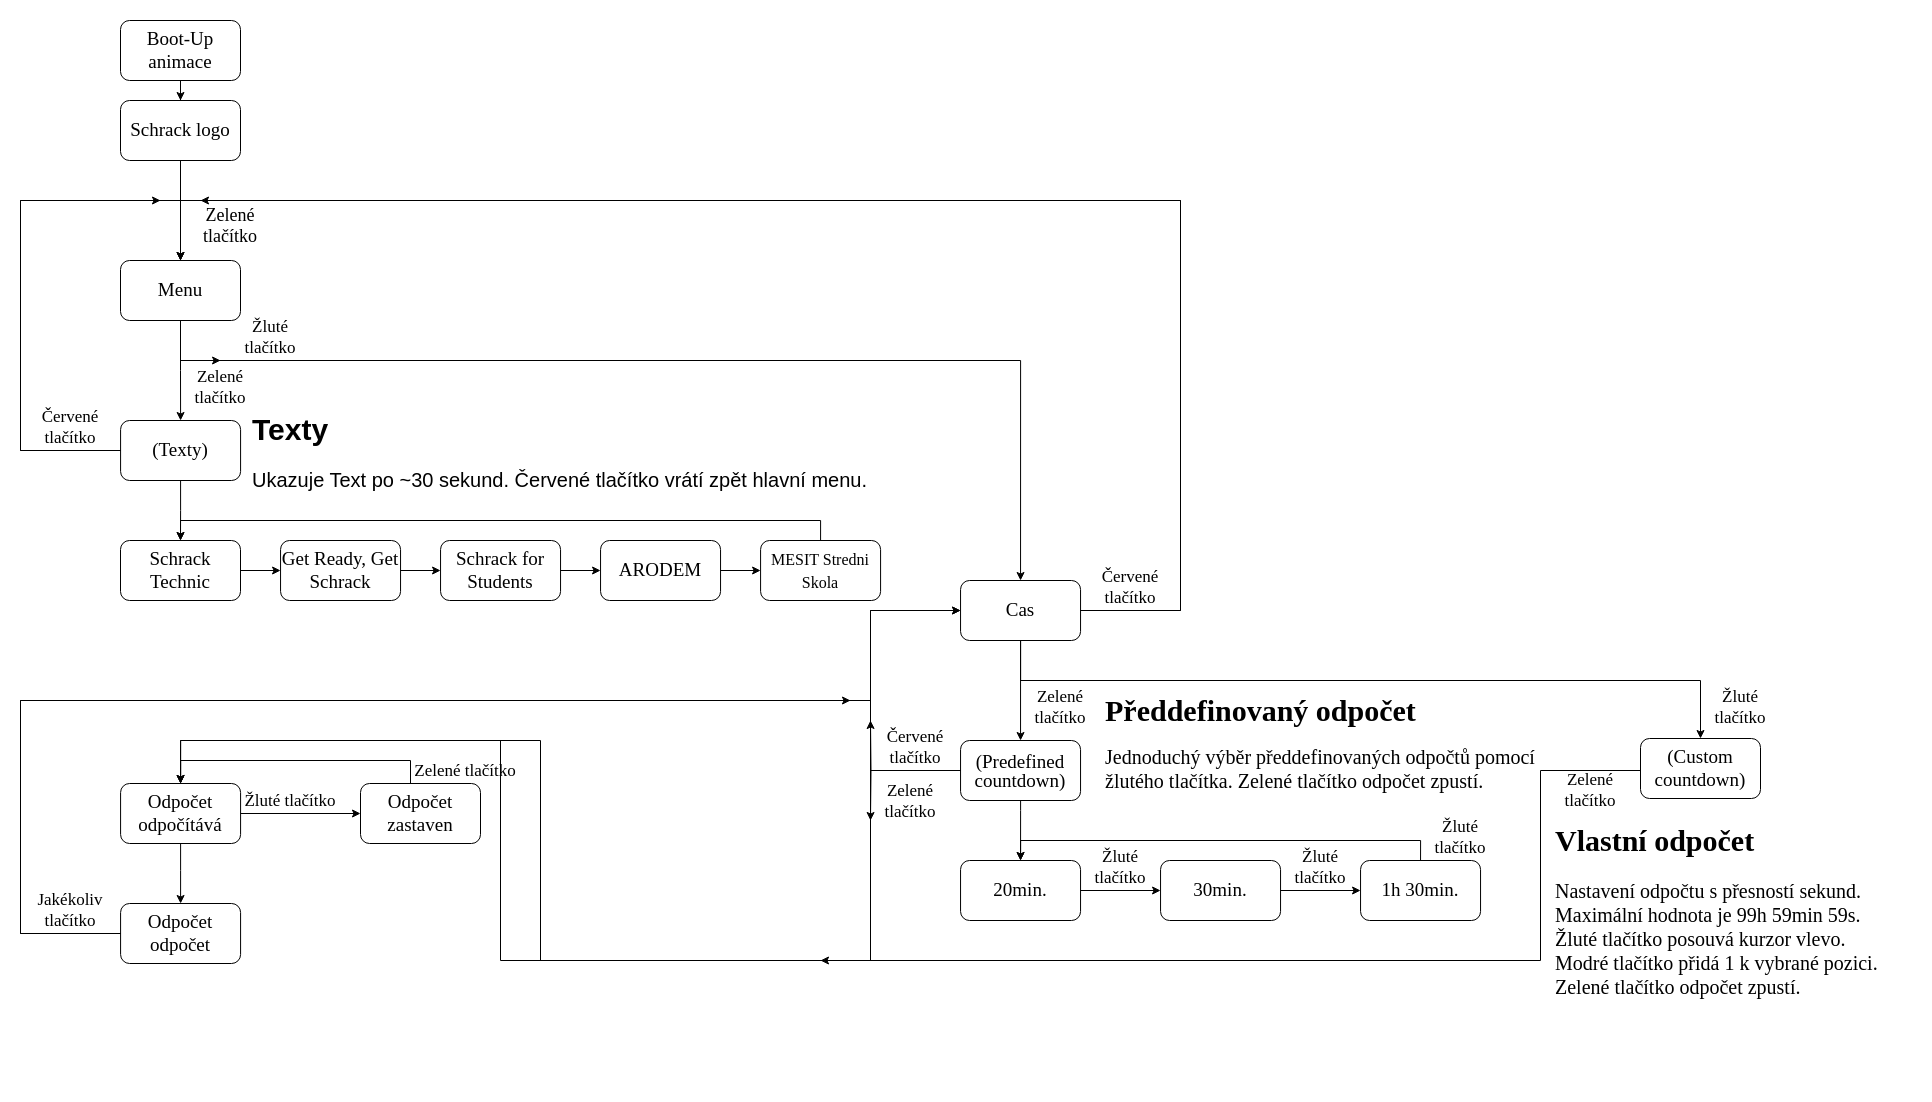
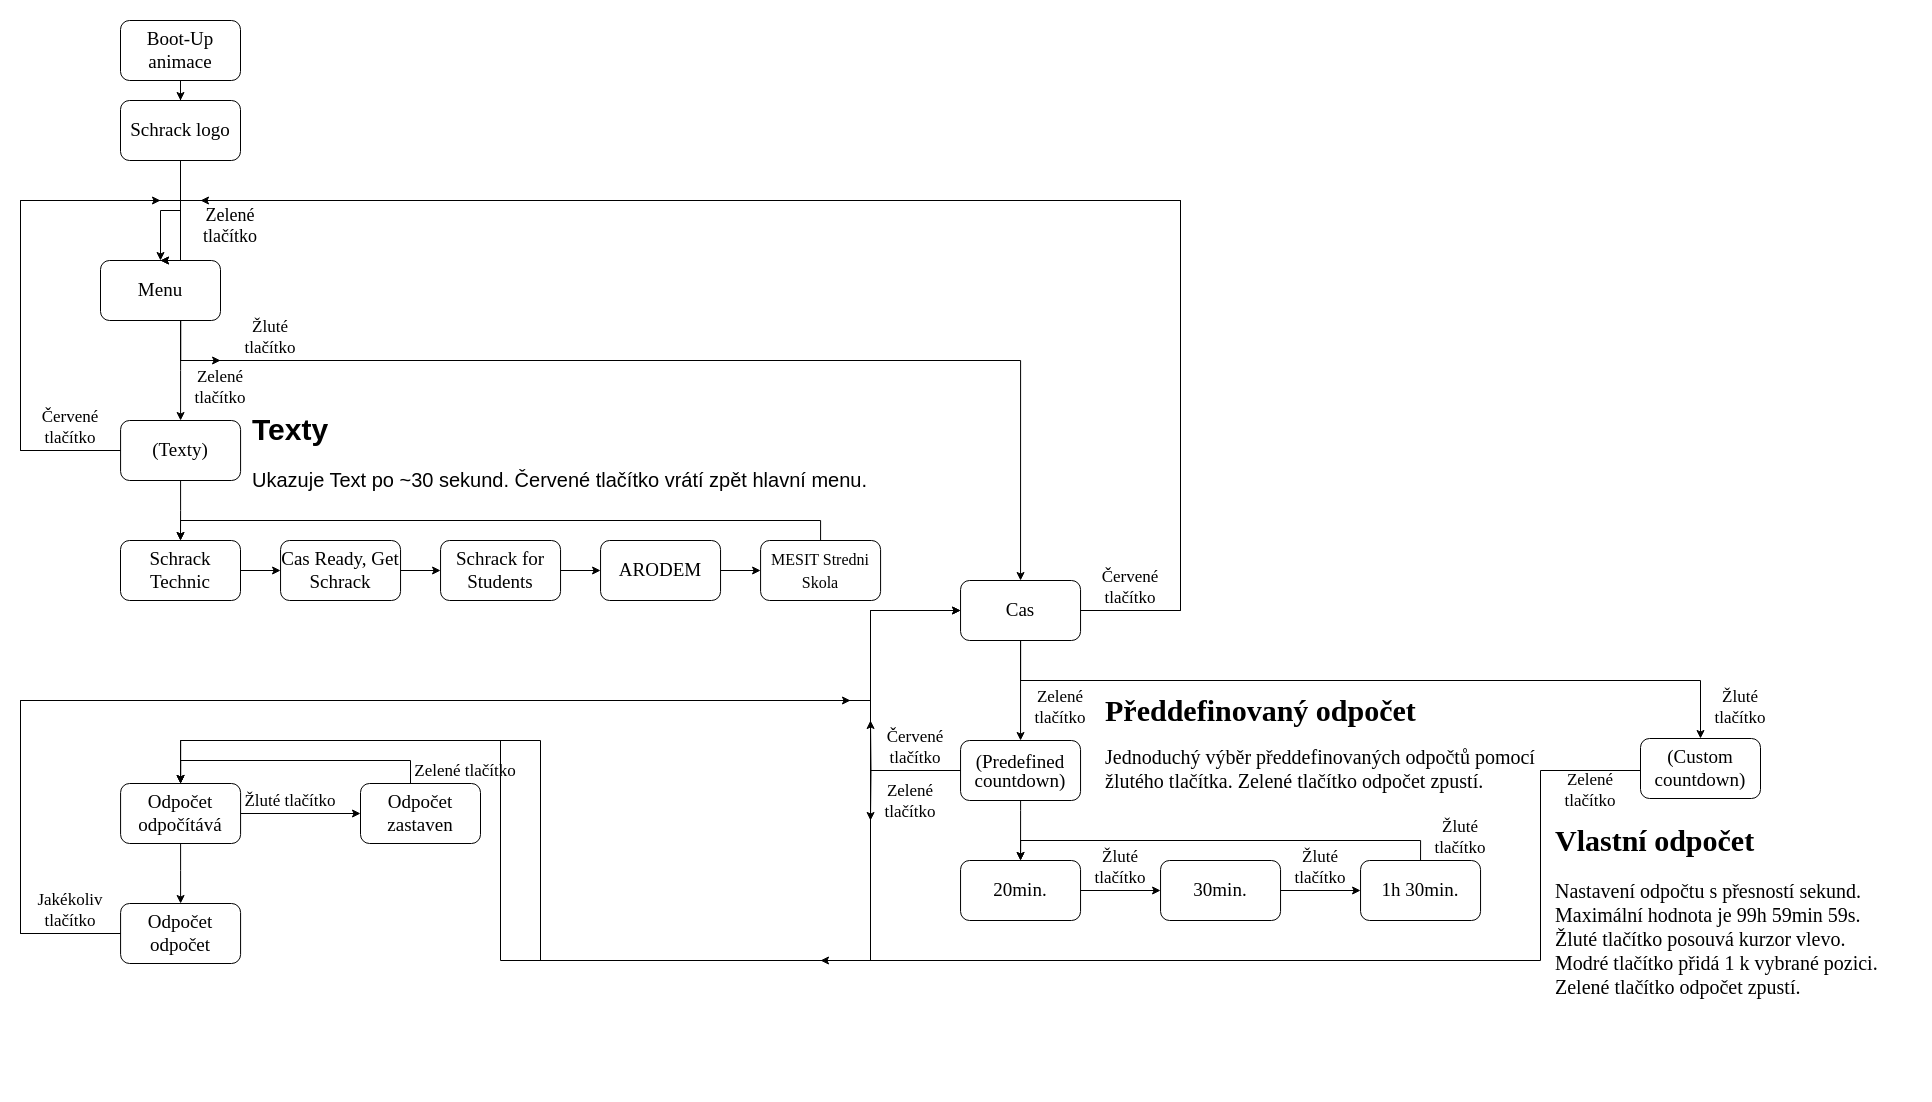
(181, 291) -> (161, 291)
(341, 571) -> (341, 571)
